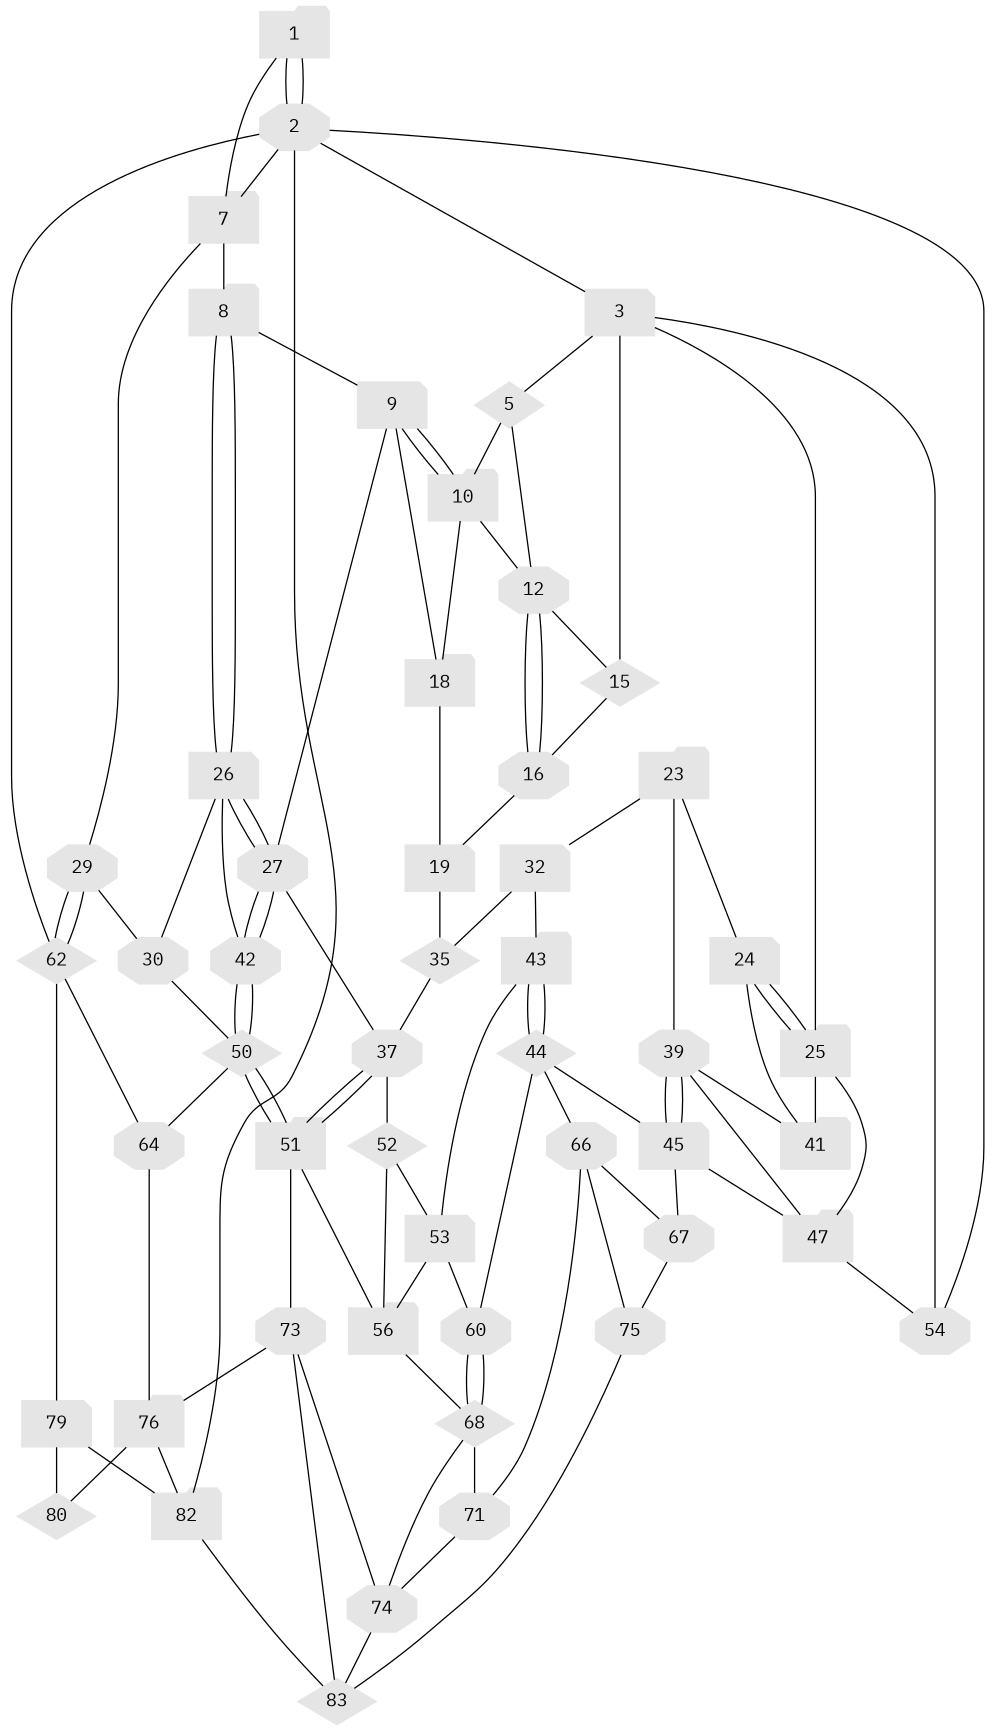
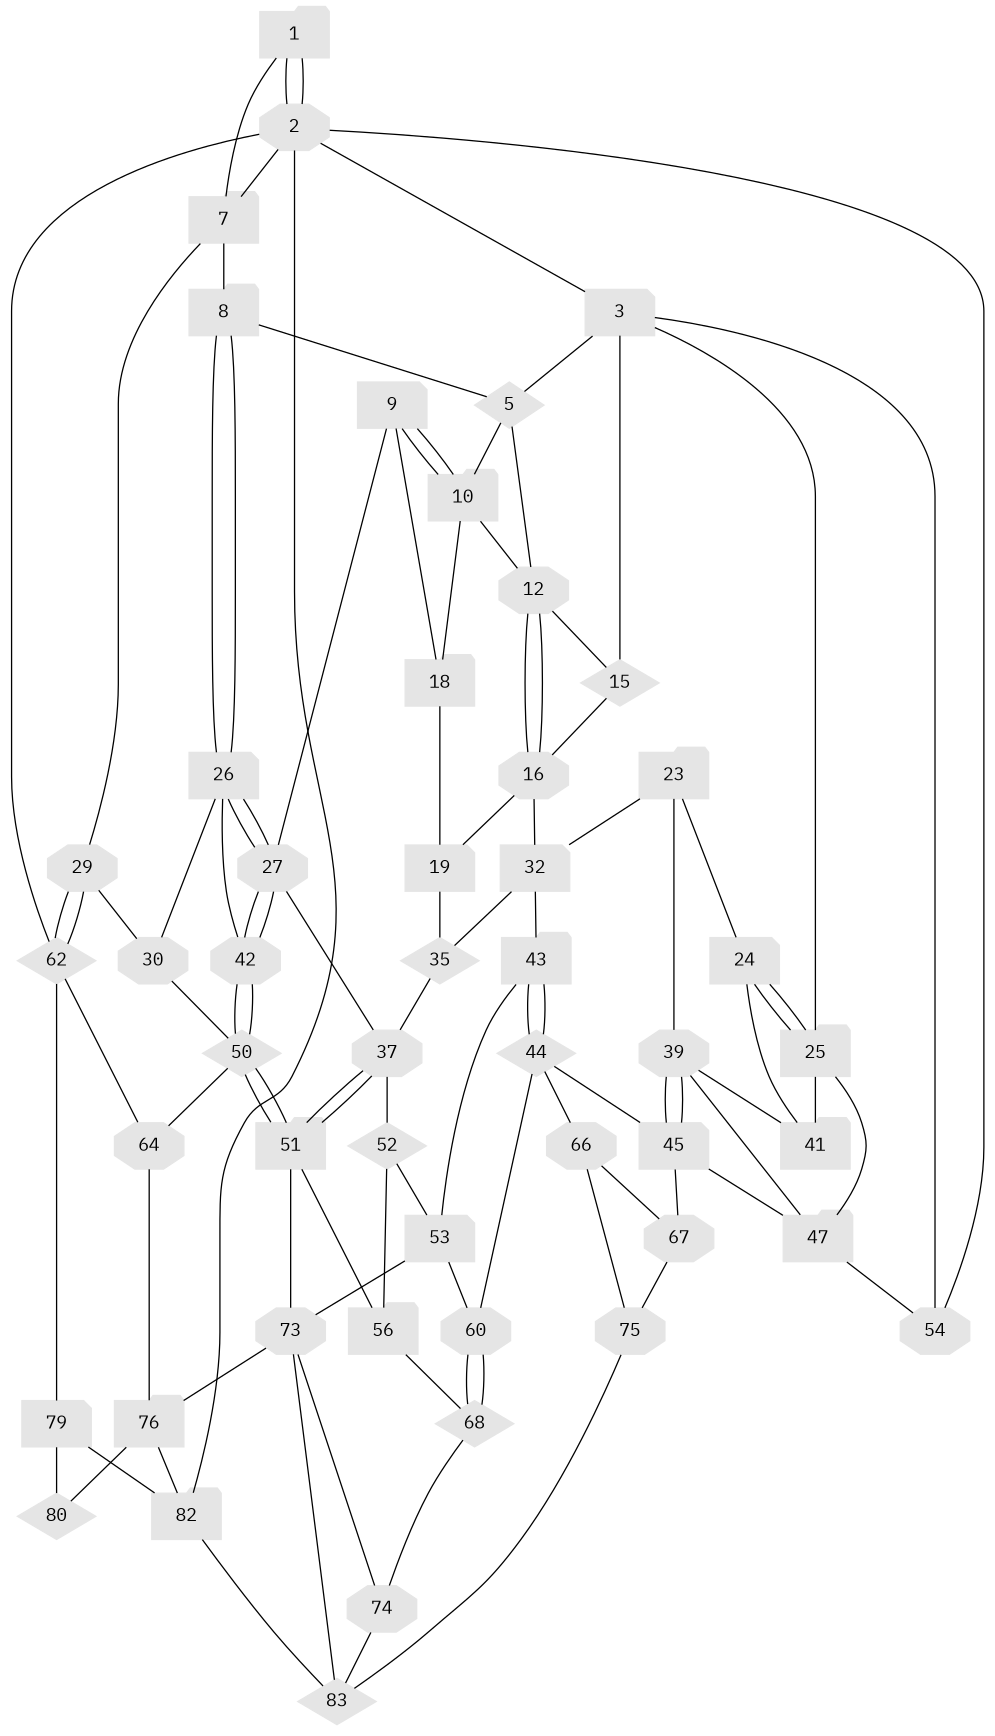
(308, 359) -> (373, 361)
none -> (534, 822)
(411, 1285) -> (354, 1292)
(475, 1516) -> none
